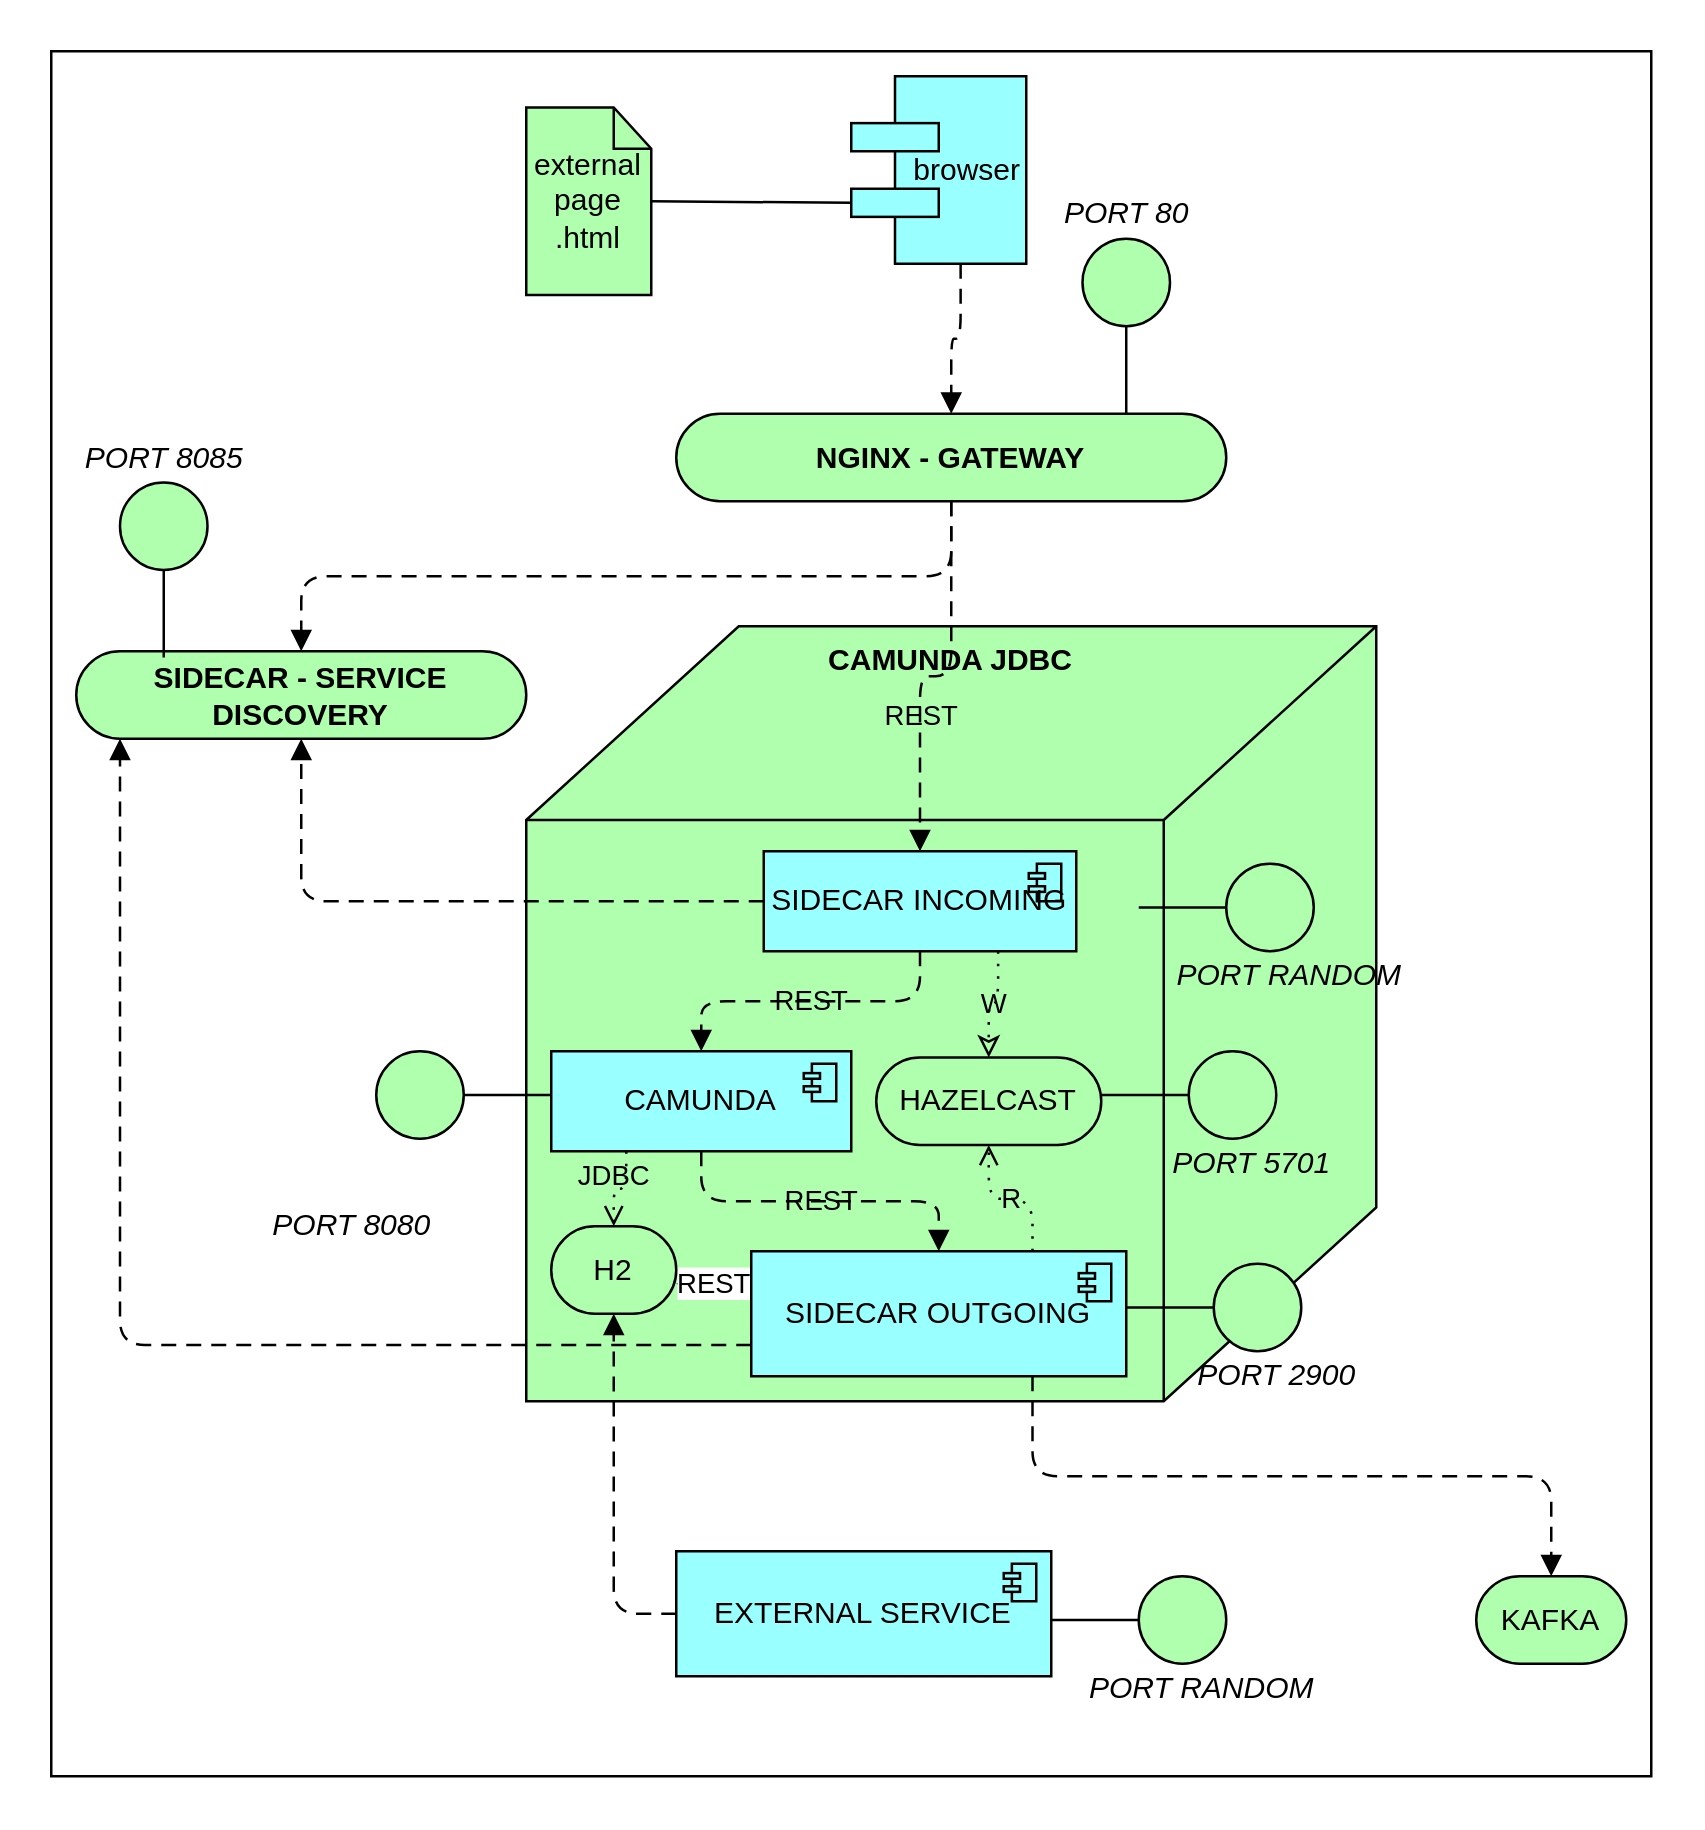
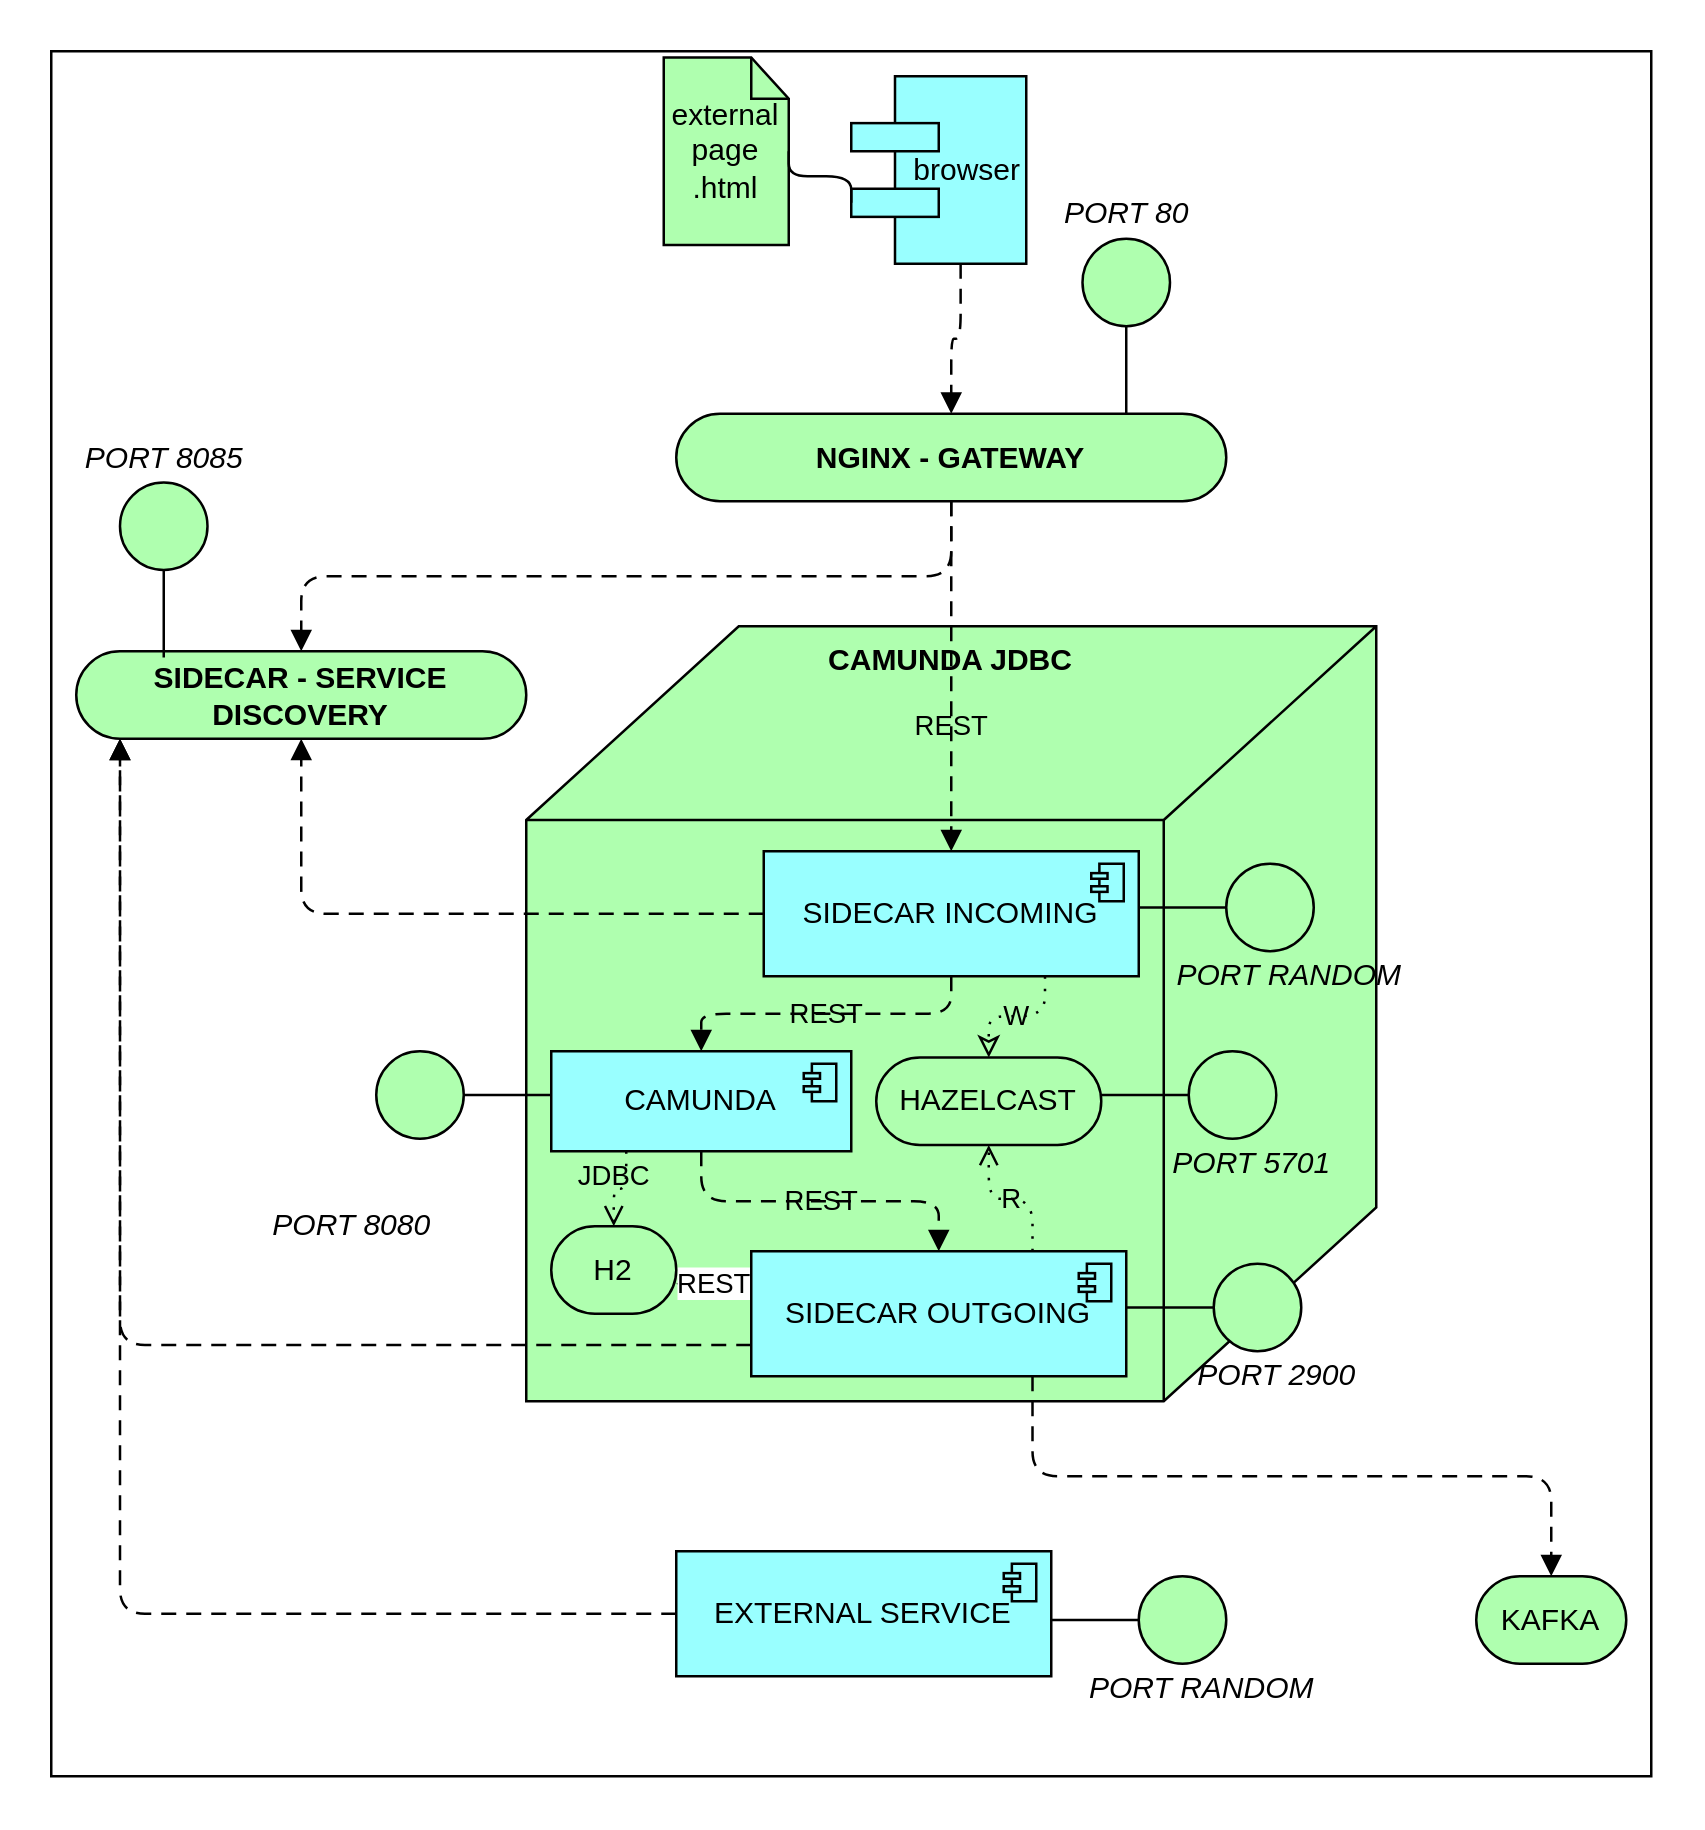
(589, 201) -> (726, 151)
(920, 901) -> (951, 914)
(614, 1508) -> (246, 1614)
